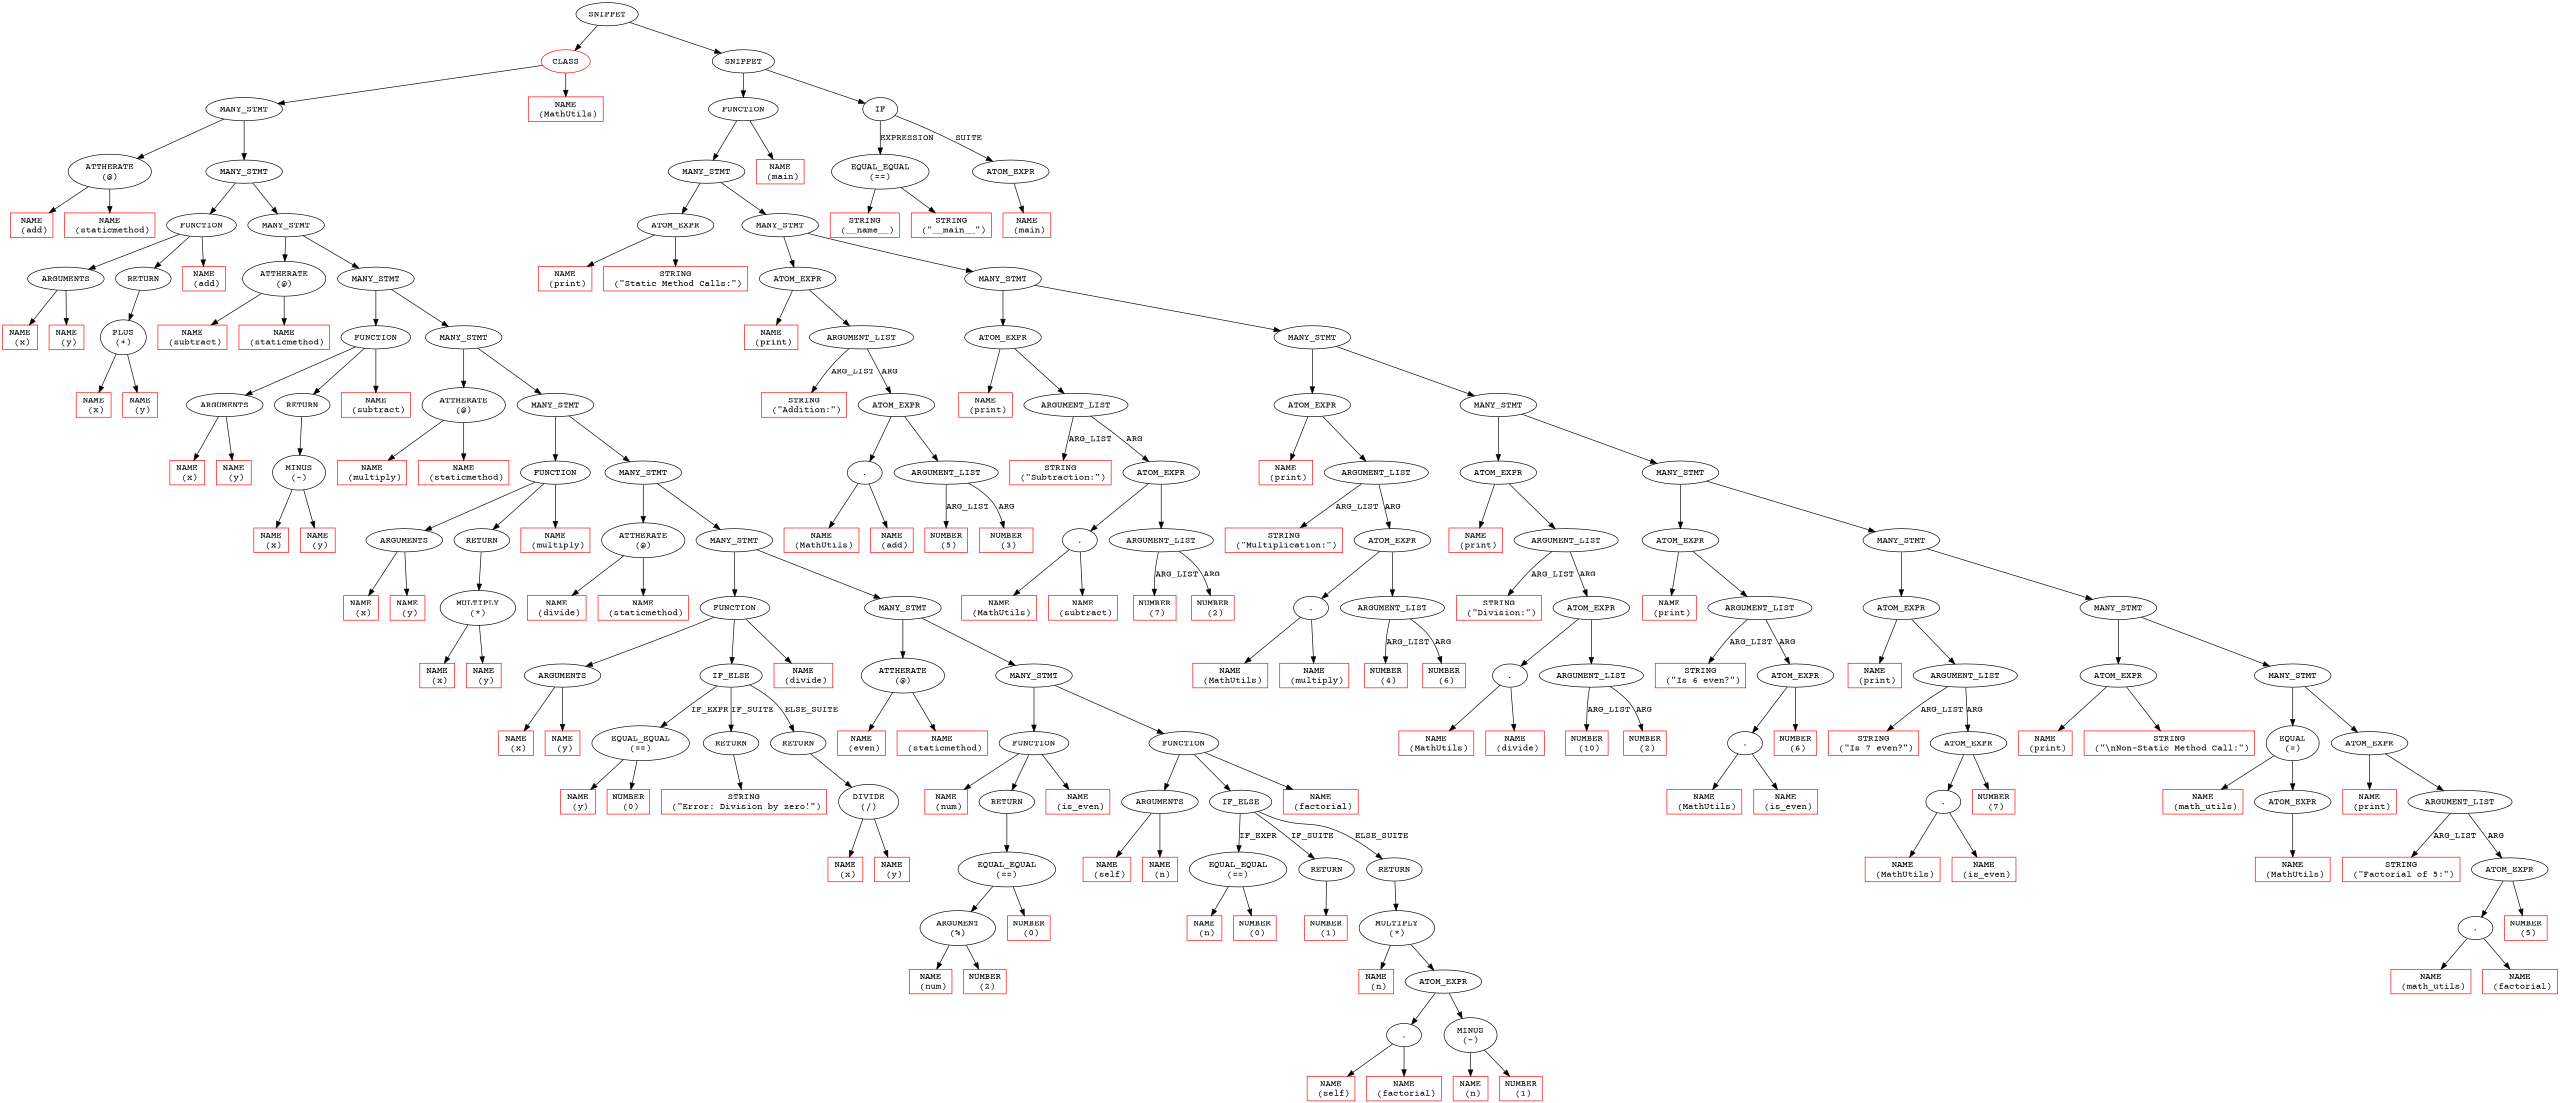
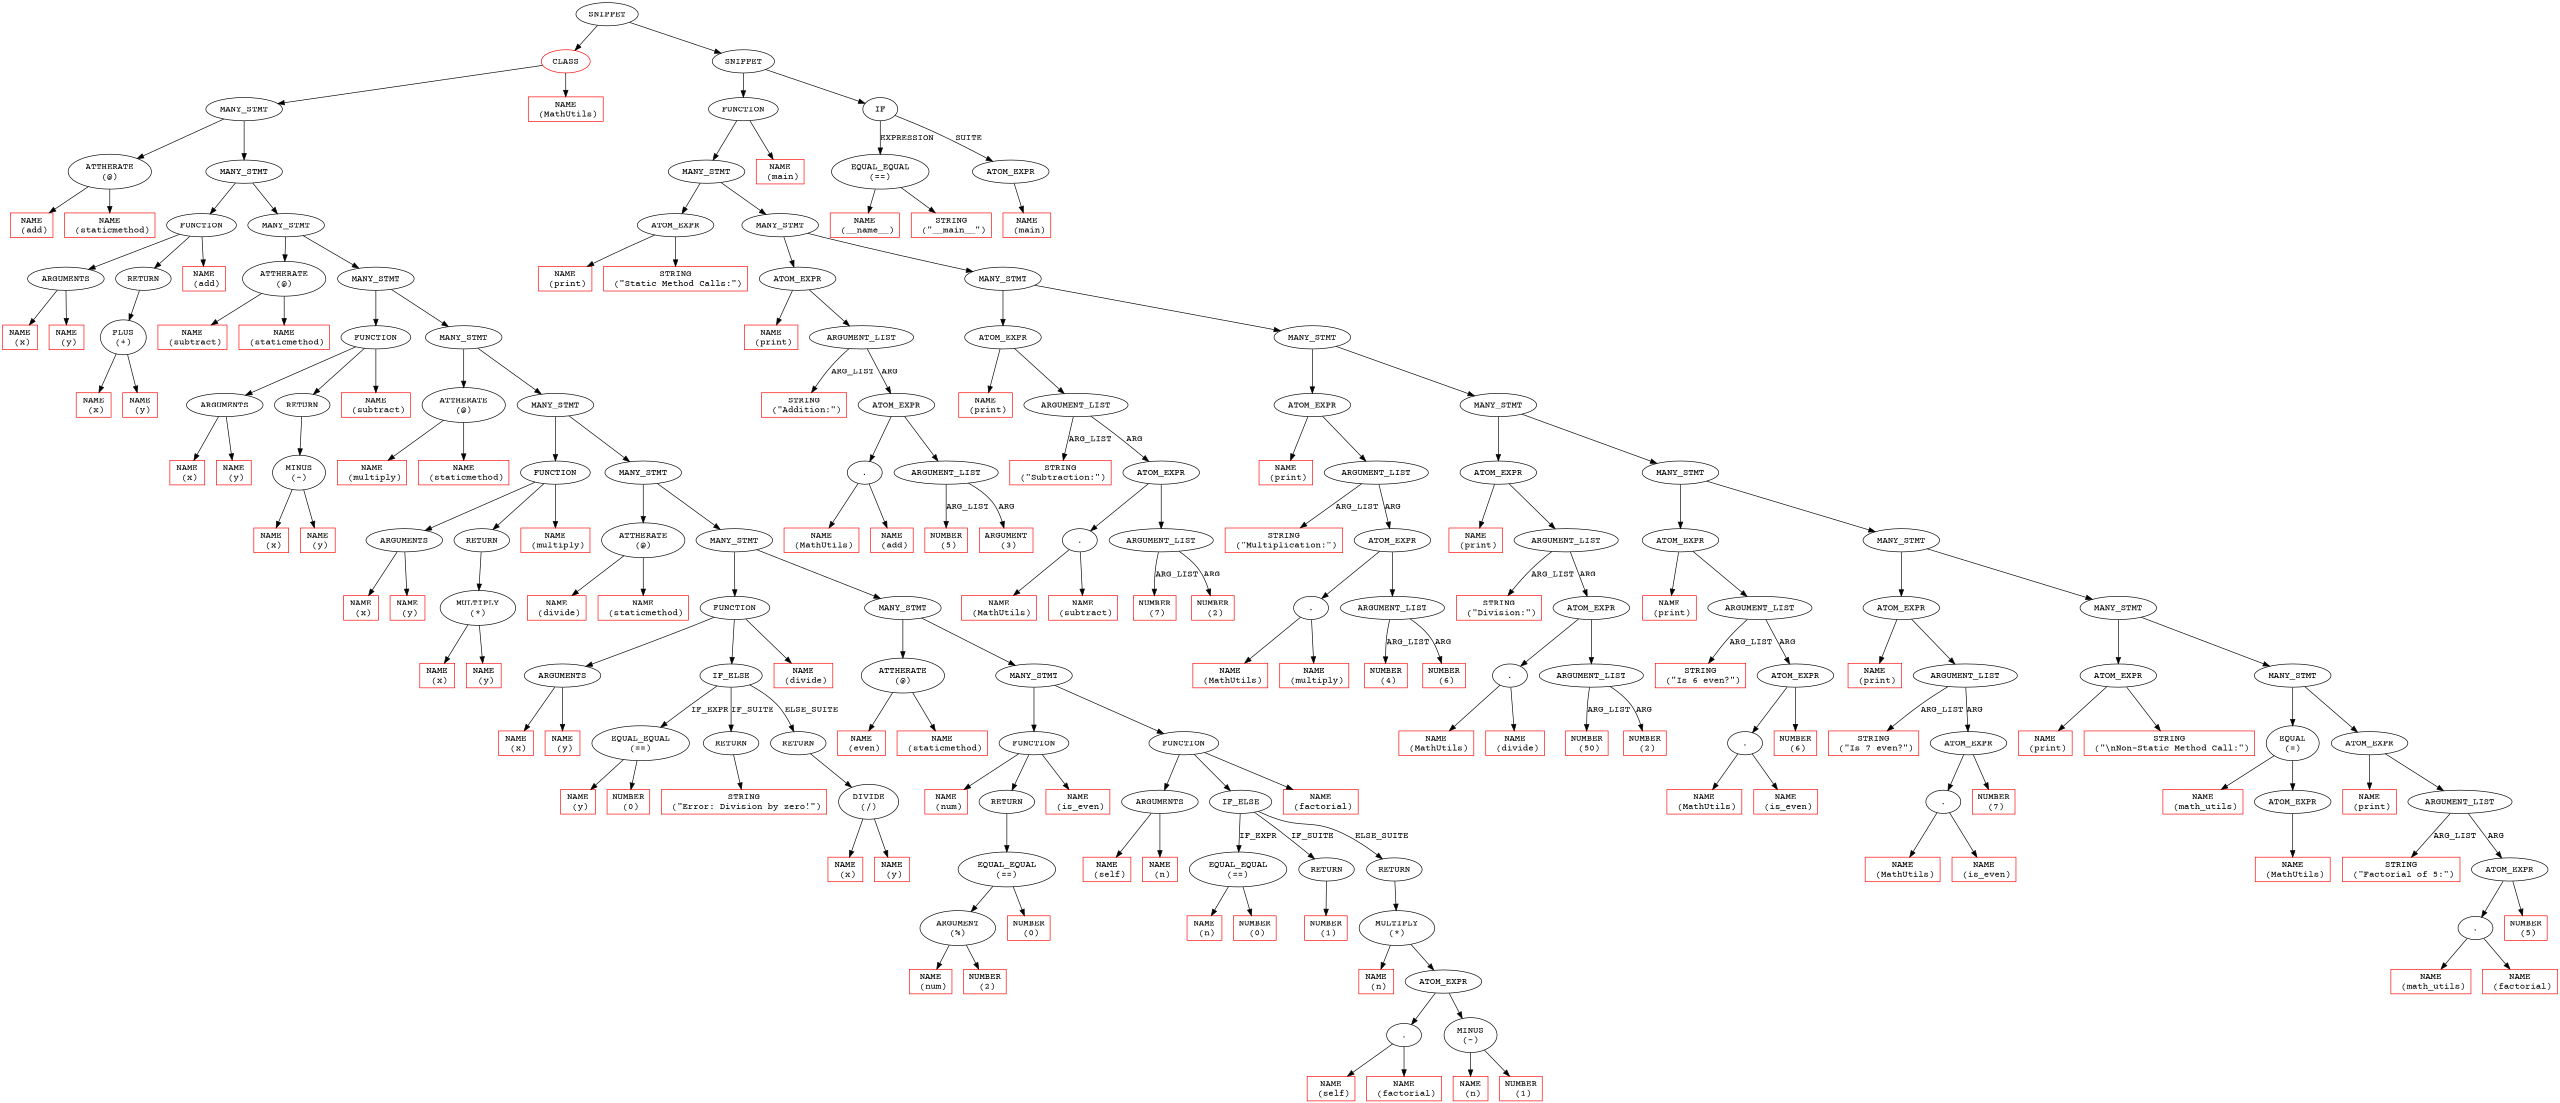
(865, 225) -> (865, 225)
(1006, 540) -> (1006, 540)
(1587, 743) -> (1587, 743)
